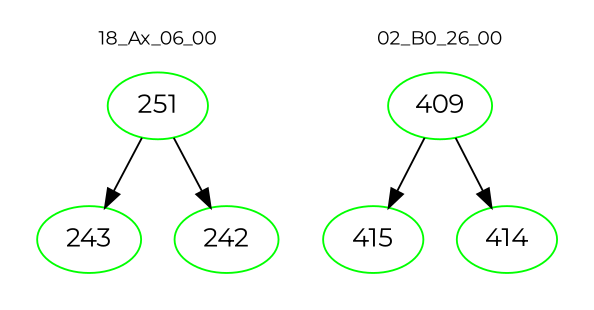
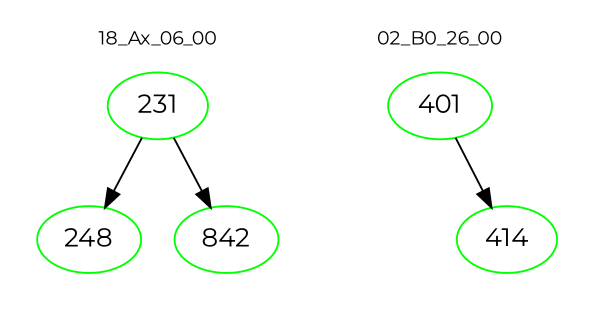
(158, 106) -> (158, 106)
(440, 106) -> (440, 106)
(89, 240) -> (89, 240)
(227, 240) -> (227, 240)
(373, 240) -> none
